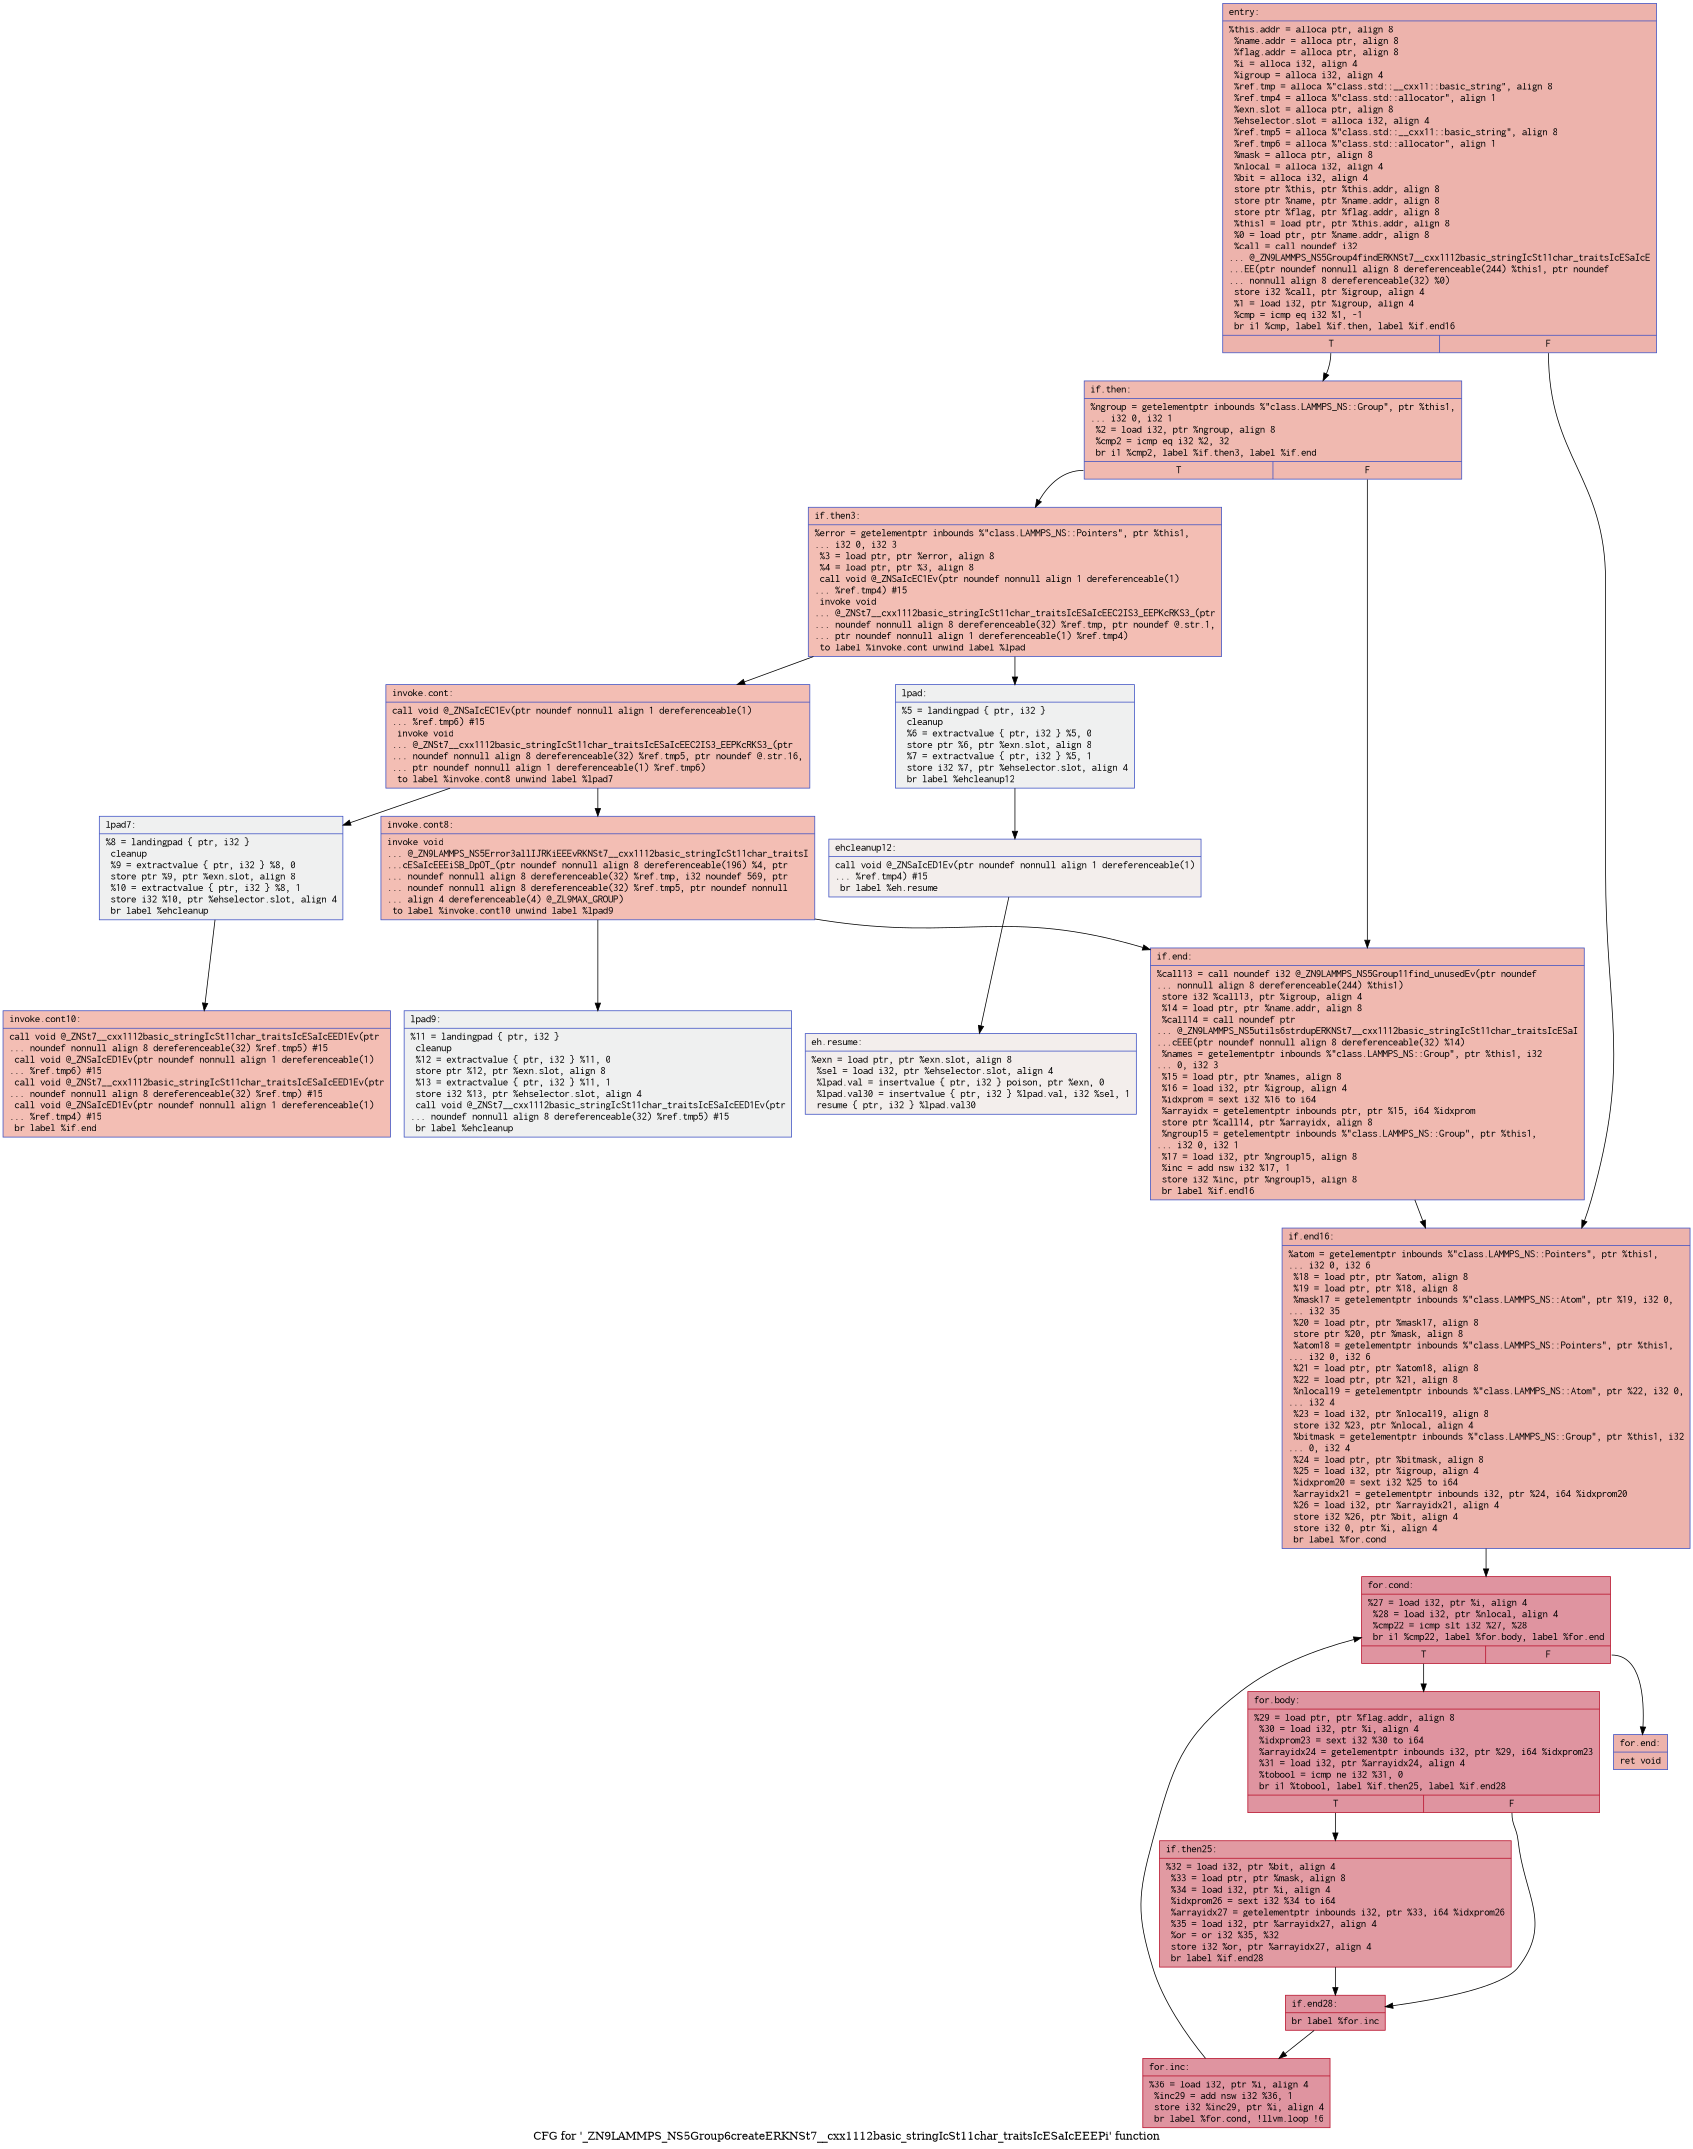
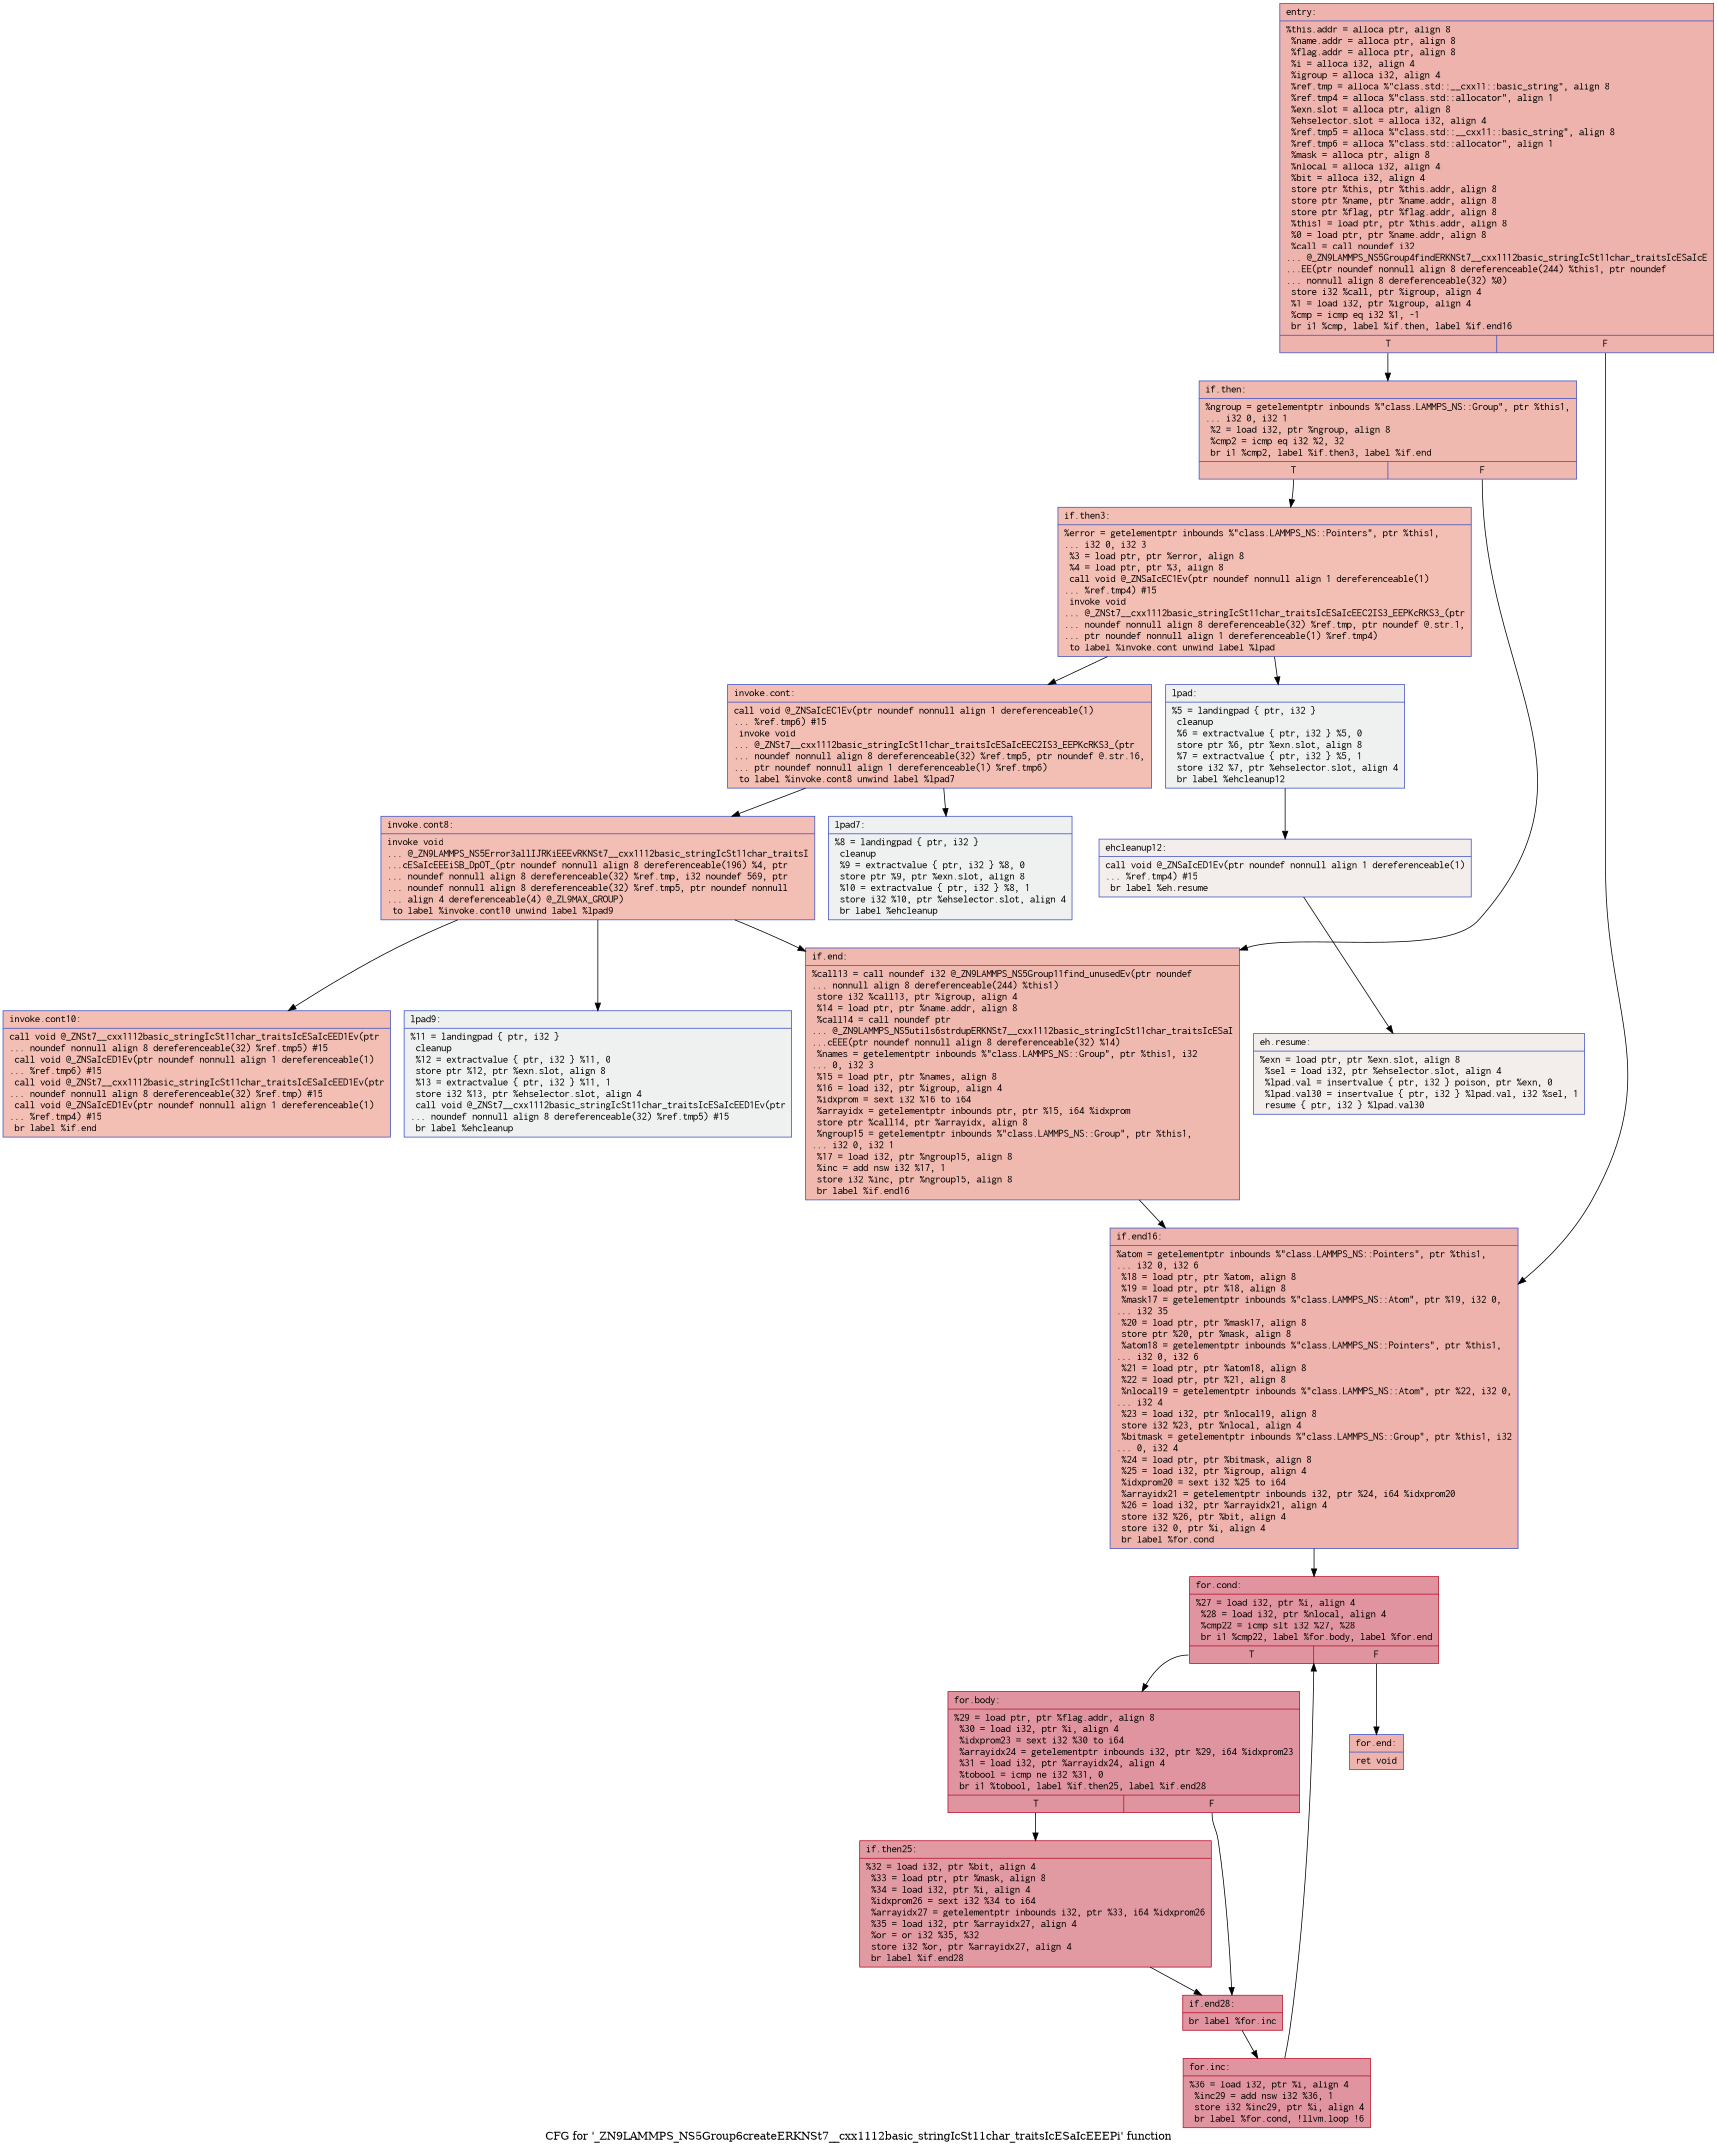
(210, 962) -> (374, 959)
